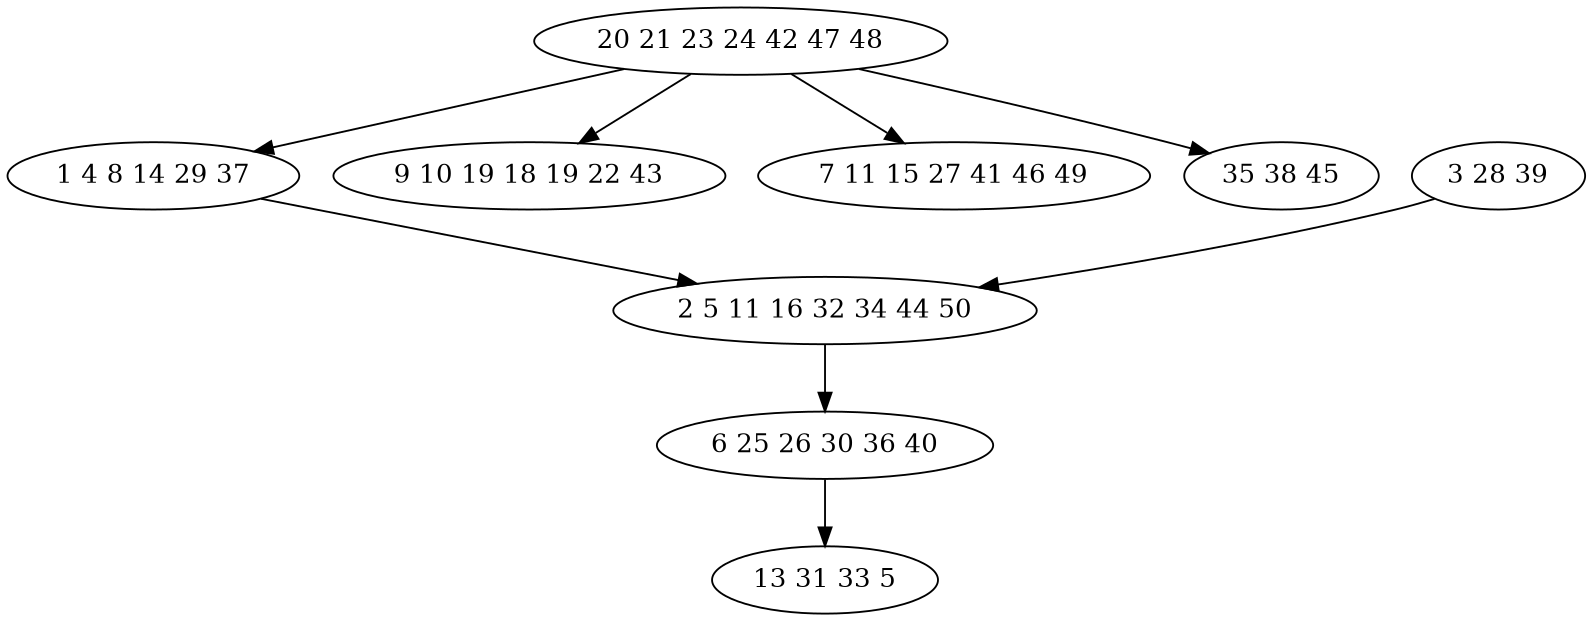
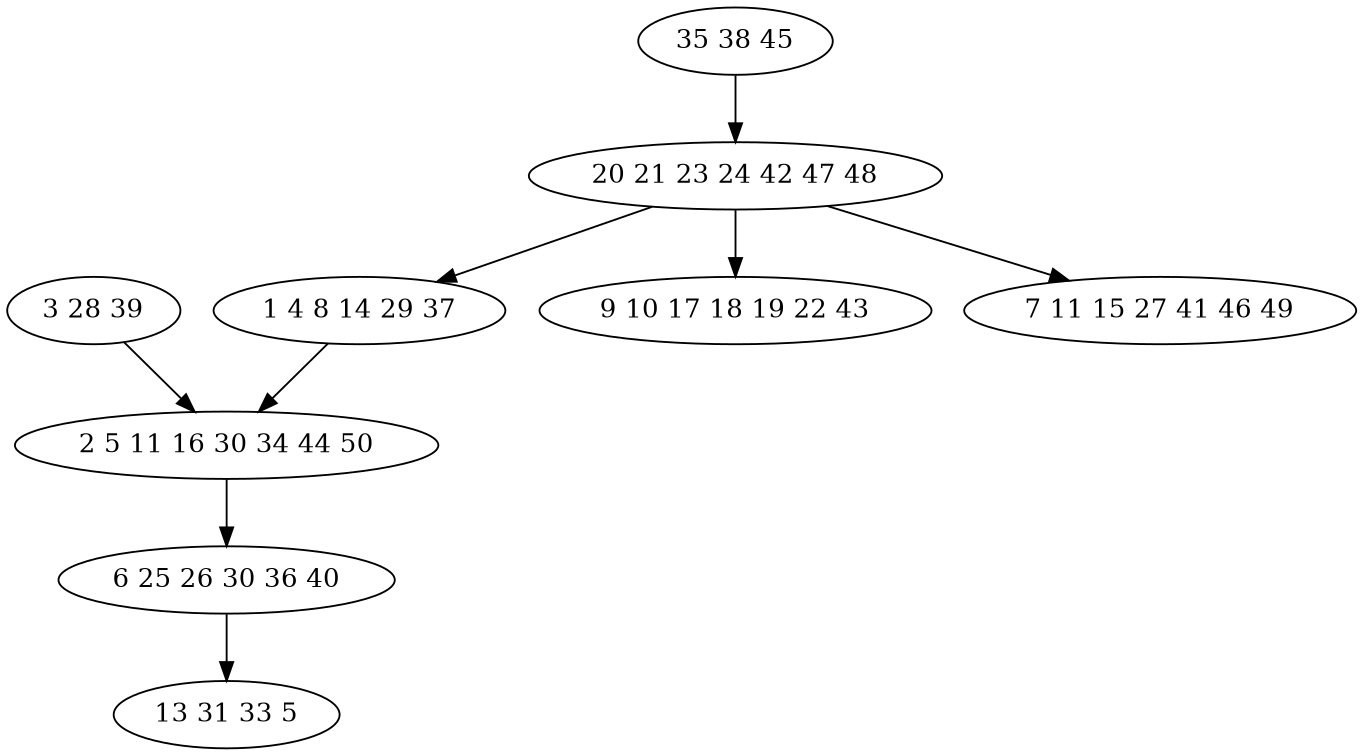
(1025, 107) -> (736, 99)
(529, 176) -> (736, 311)
(825, 311) -> (227, 445)
